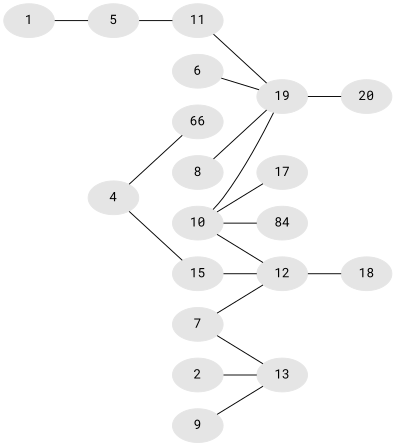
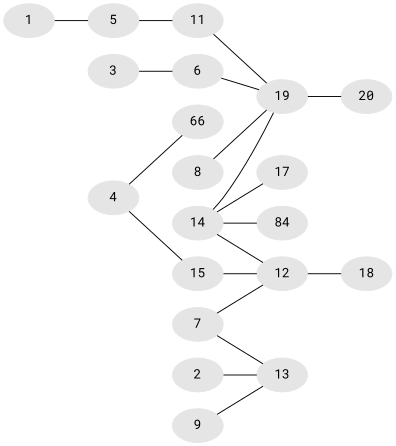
none -> (113, 71)
(198, 223) -> (198, 223)
